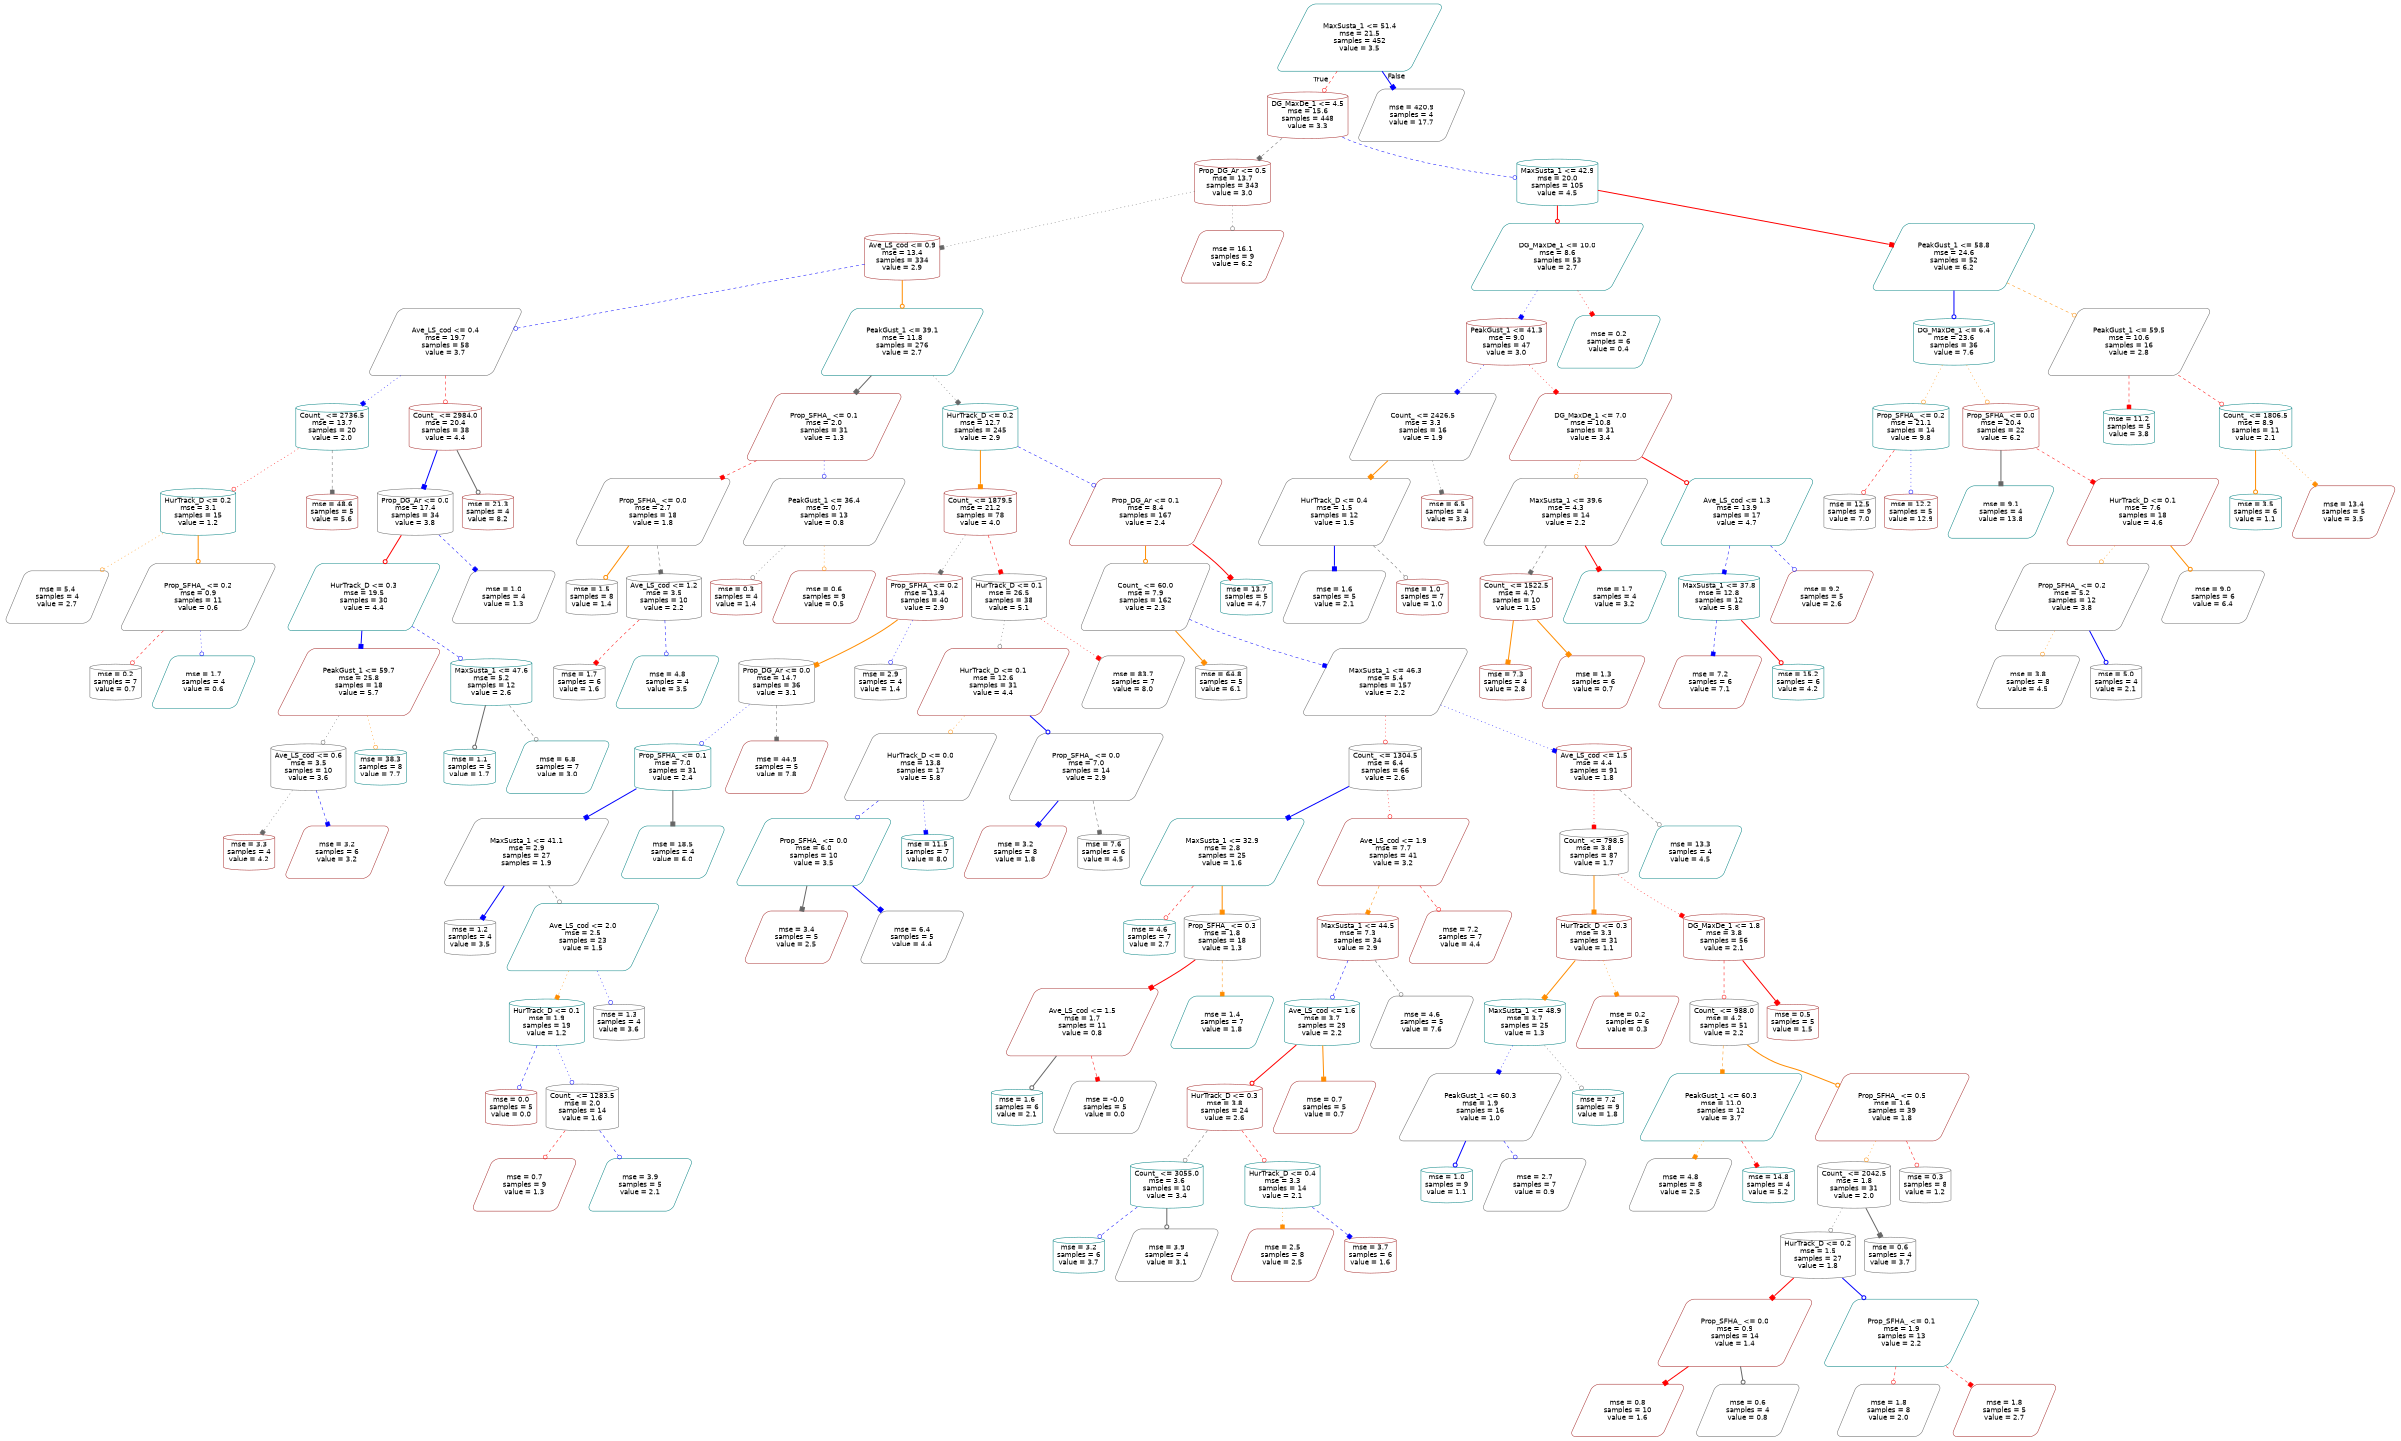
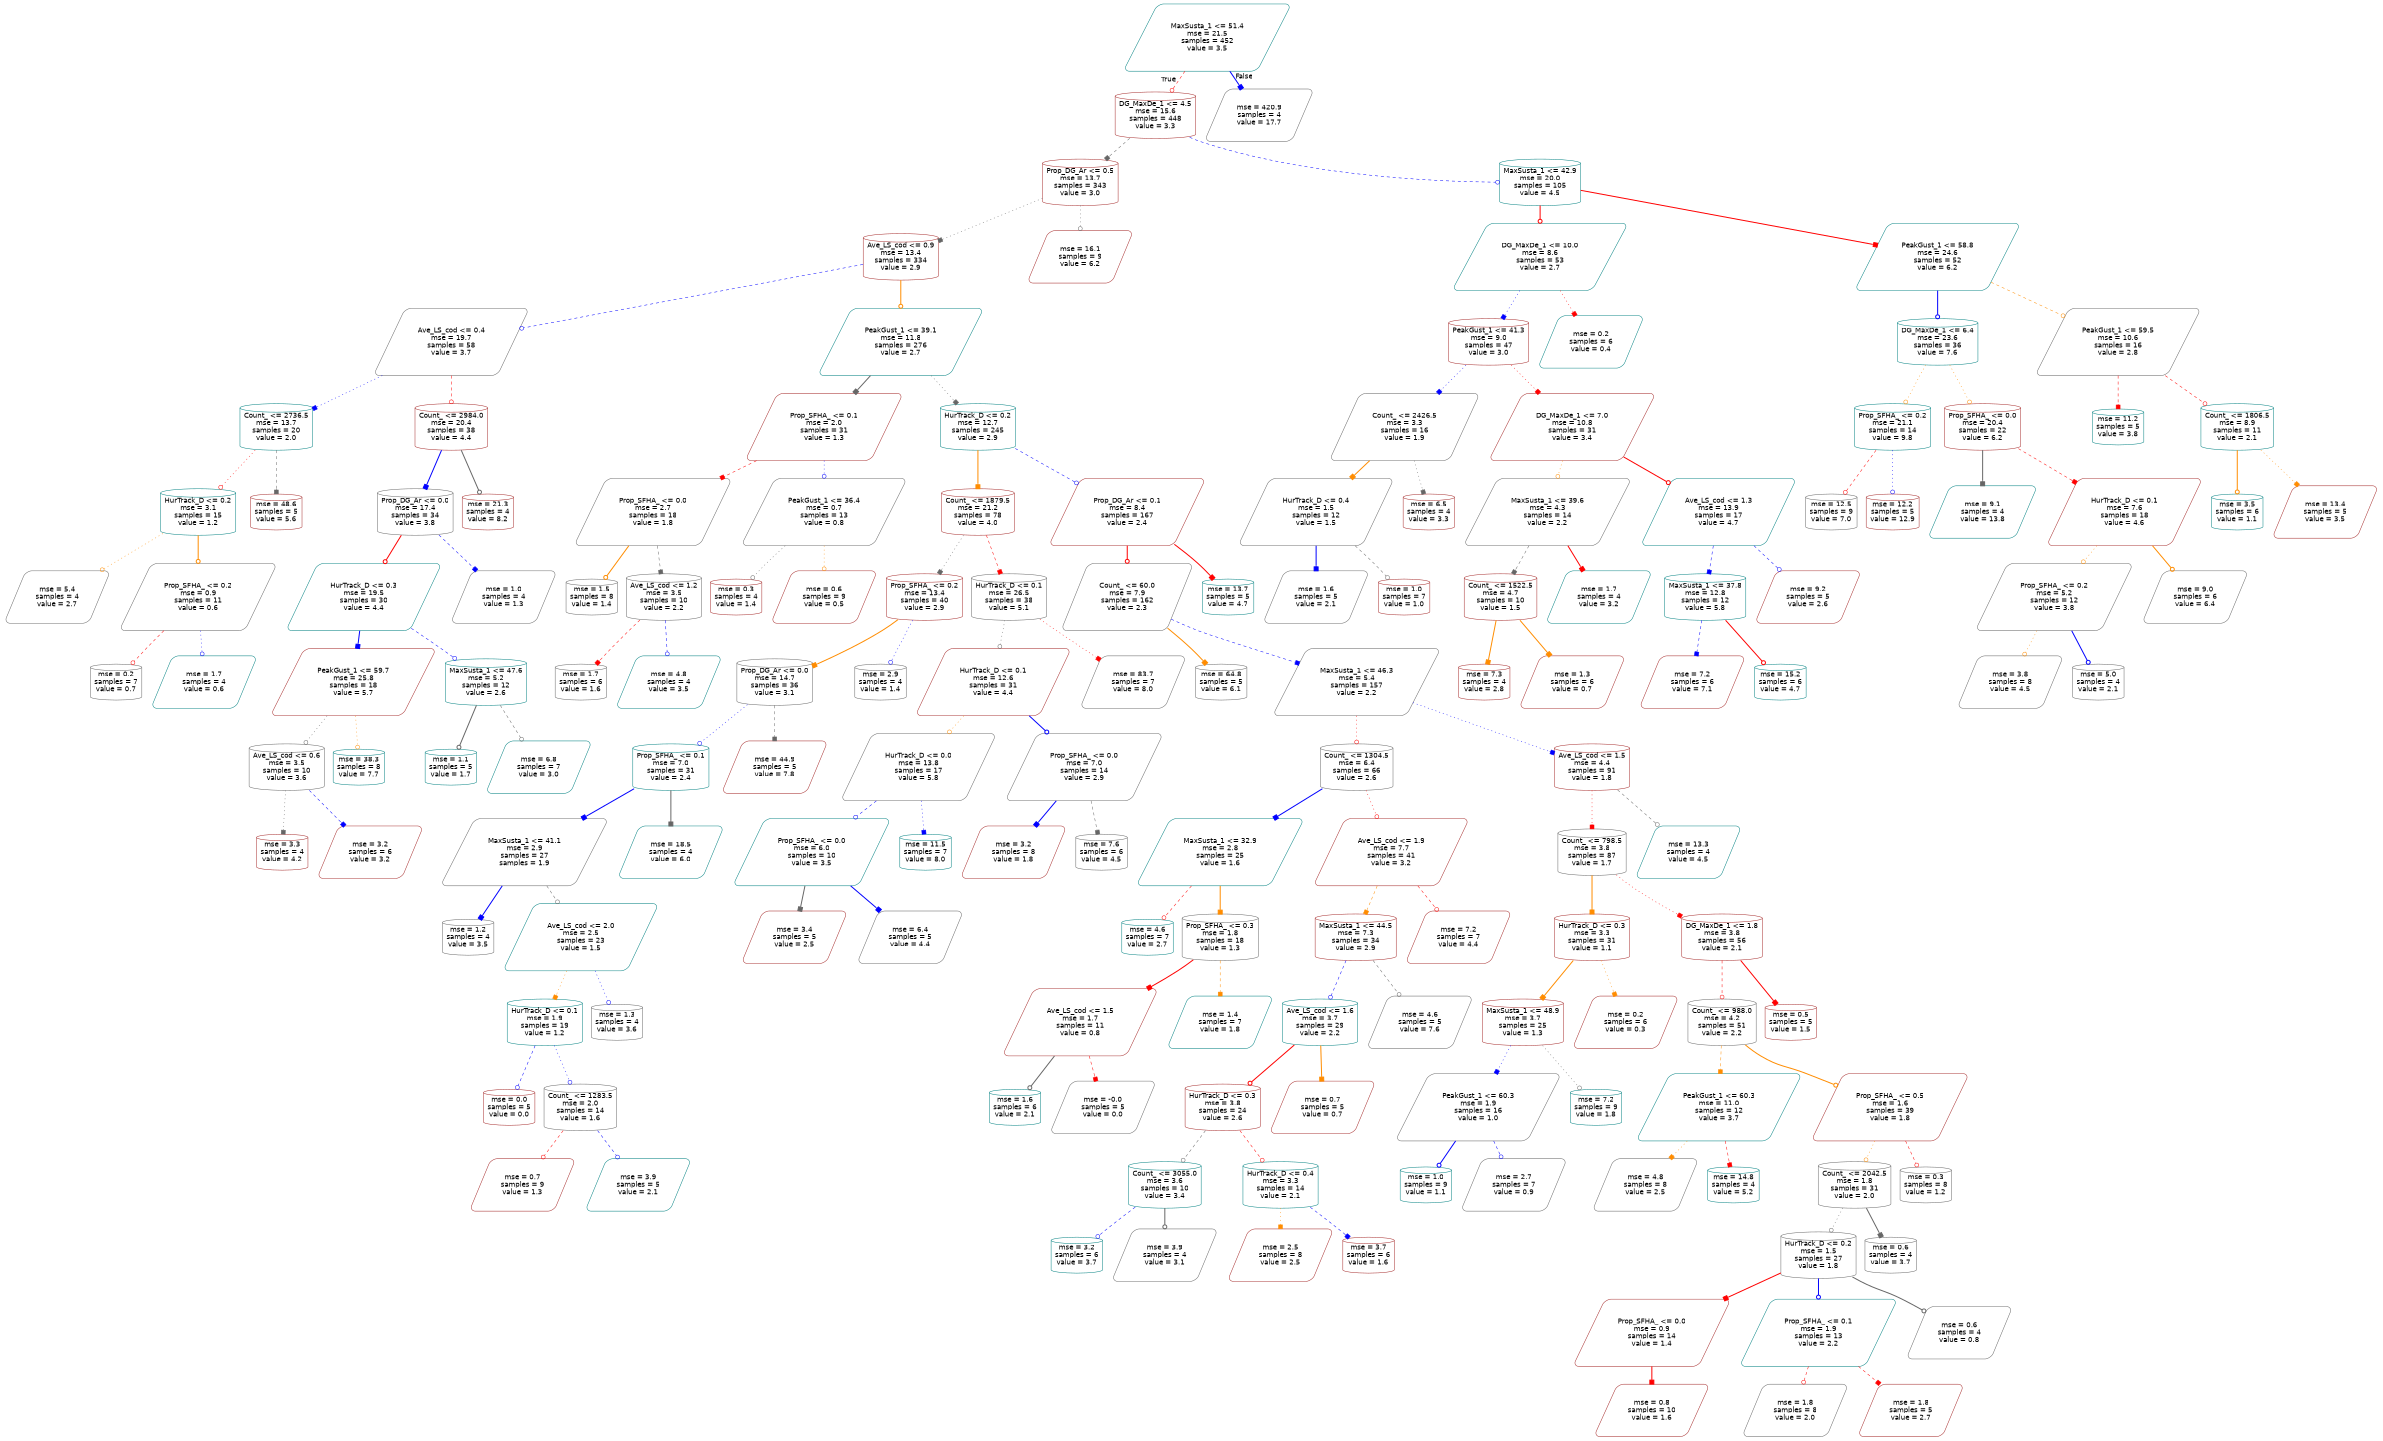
(1146, 553) -> (1127, 553)
(1798, 682) -> (1780, 682)
(1525, 1022) -> (1523, 1022)
(1742, 1373) -> (1888, 1293)
